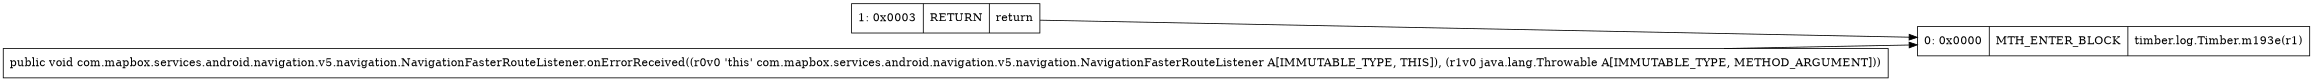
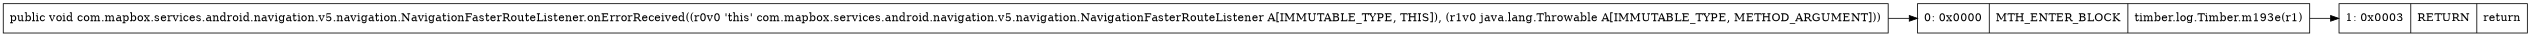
(1475, 29) -> (2320, 18)
